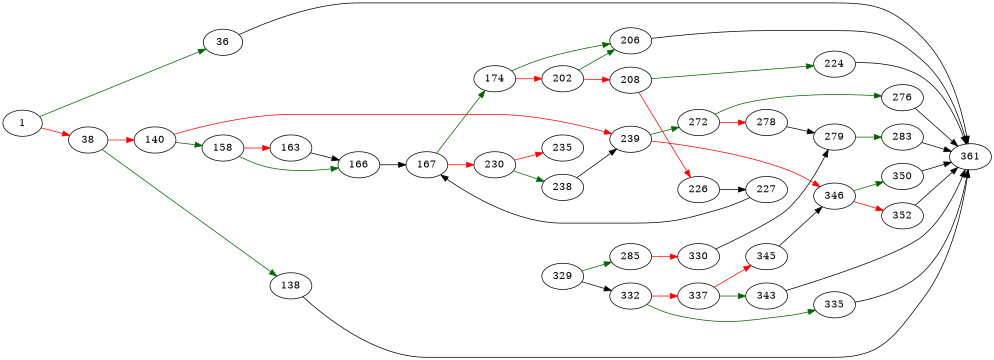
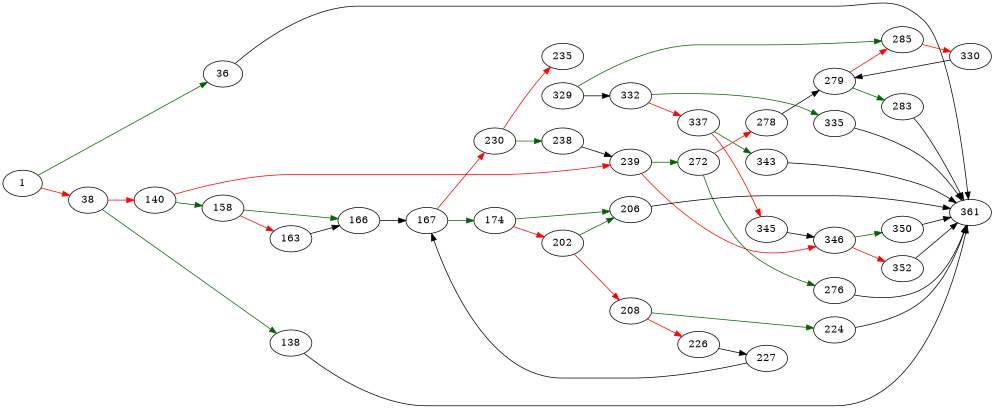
none -> (865, 63)
